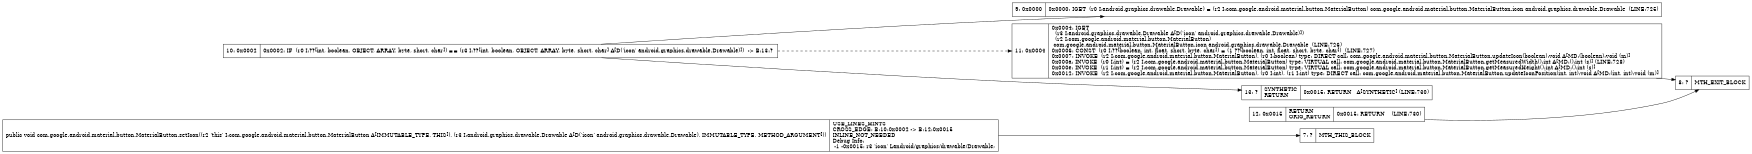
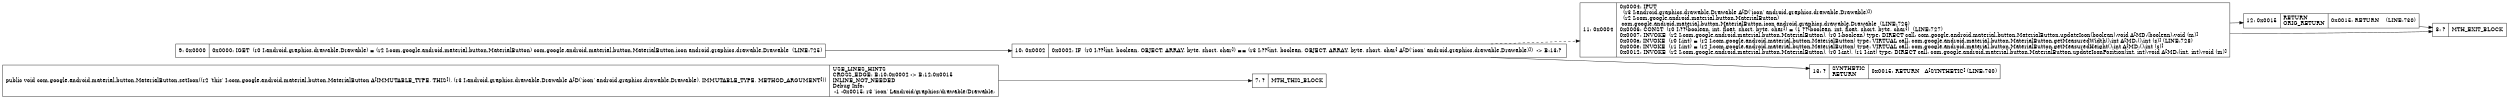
none -> (2235, 23)
(1072, 28) -> (1640, 7)
(851, 29) -> (917, 51)
